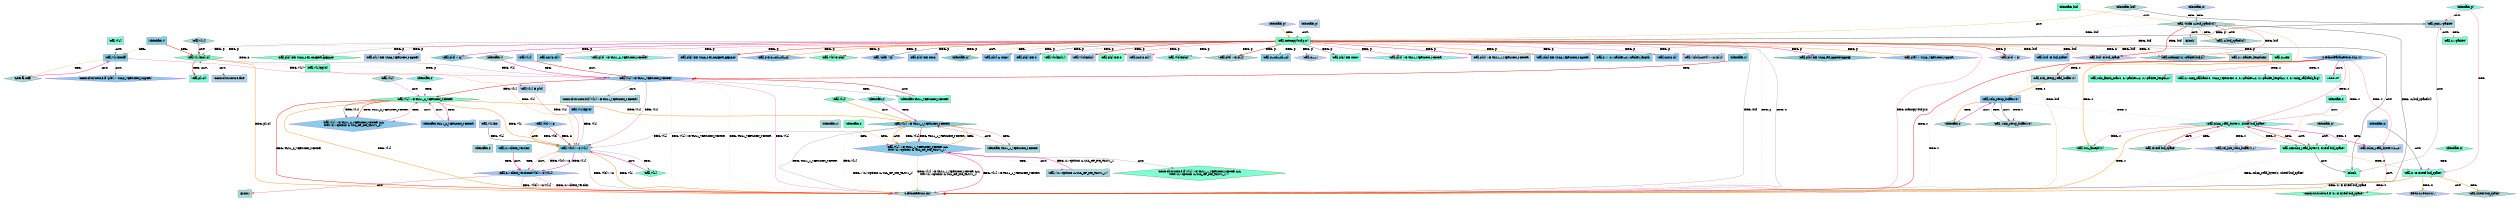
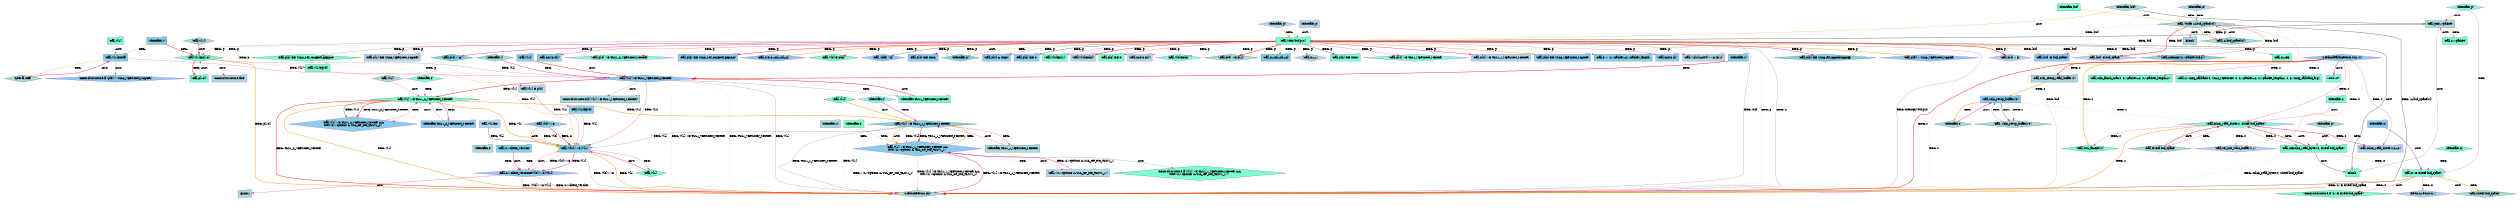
(1293, 41) -> (1293, 41)
(2249, 58) -> none
(2386, 177) -> (2388, 186)
